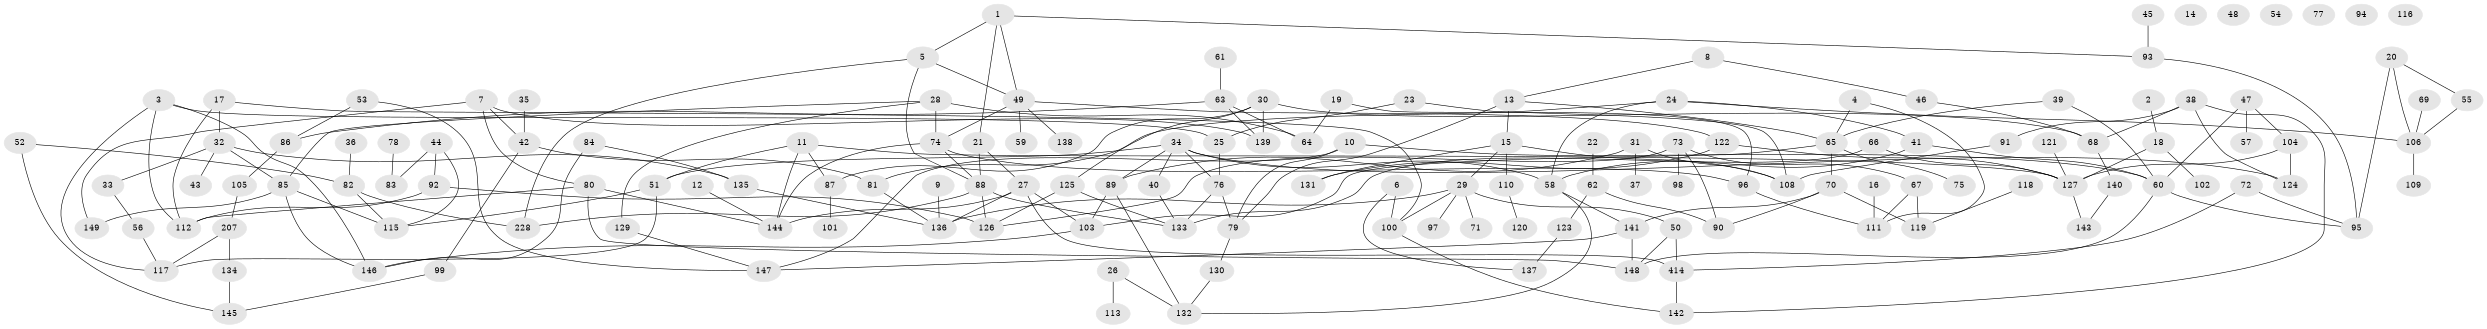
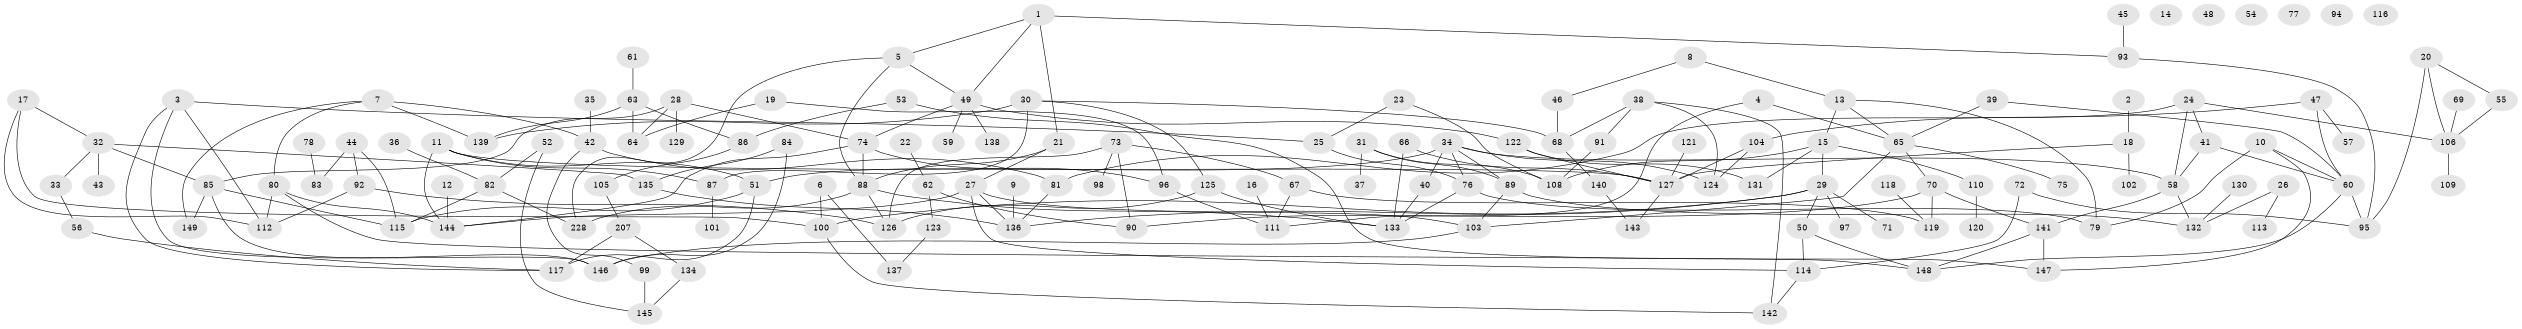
(1225, 250) -> none
(696, 251) -> none
(1677, 271) -> (1804, 271)
